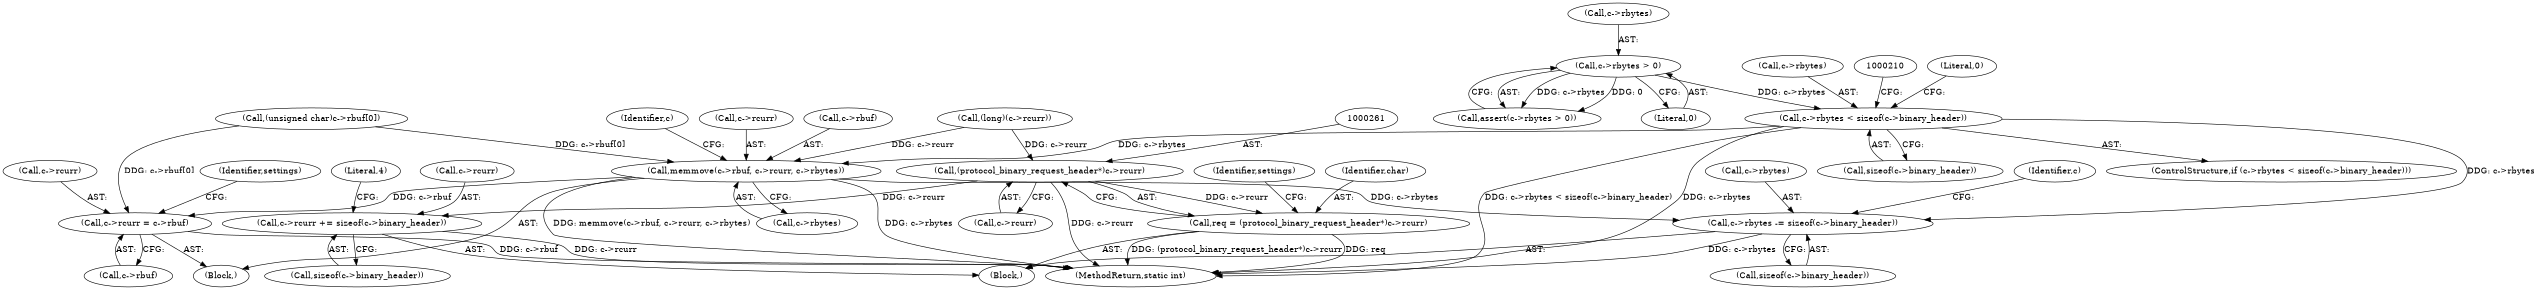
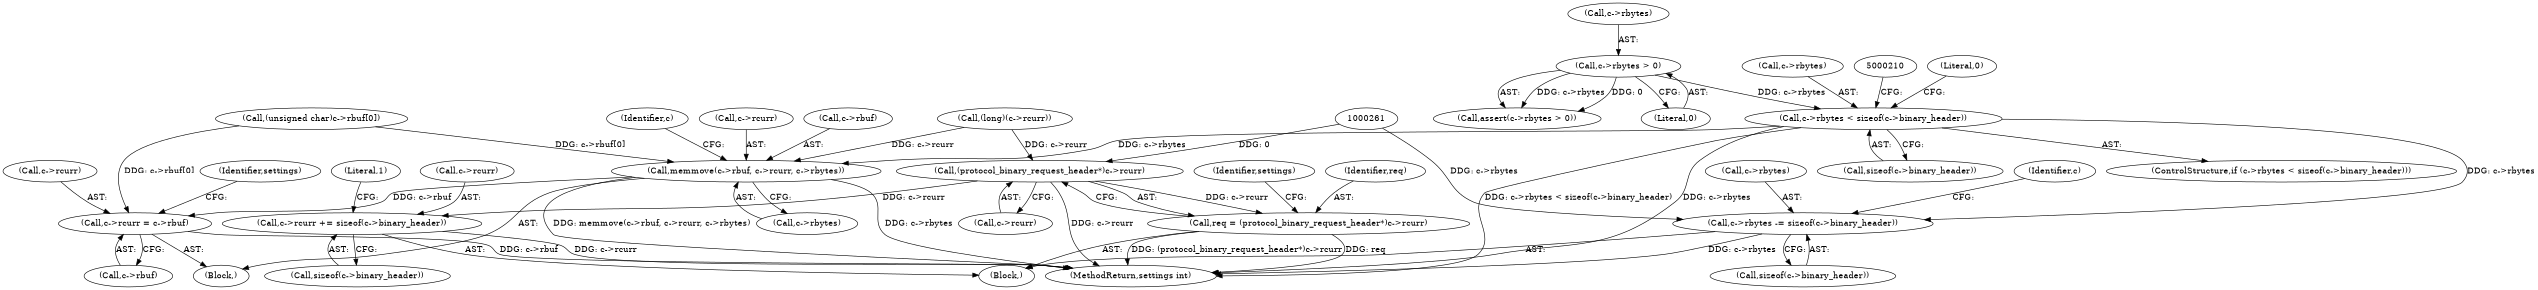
(1885, 66) -> (1885, 66)
(1495, 76) -> none
(1254, 145) -> (1254, 145)
(366, 171) -> (366, 171)
(1376, 171) -> (1376, 171)
(1258, 185) -> (1516, 209)
(1131, 276) -> (1131, 276)
